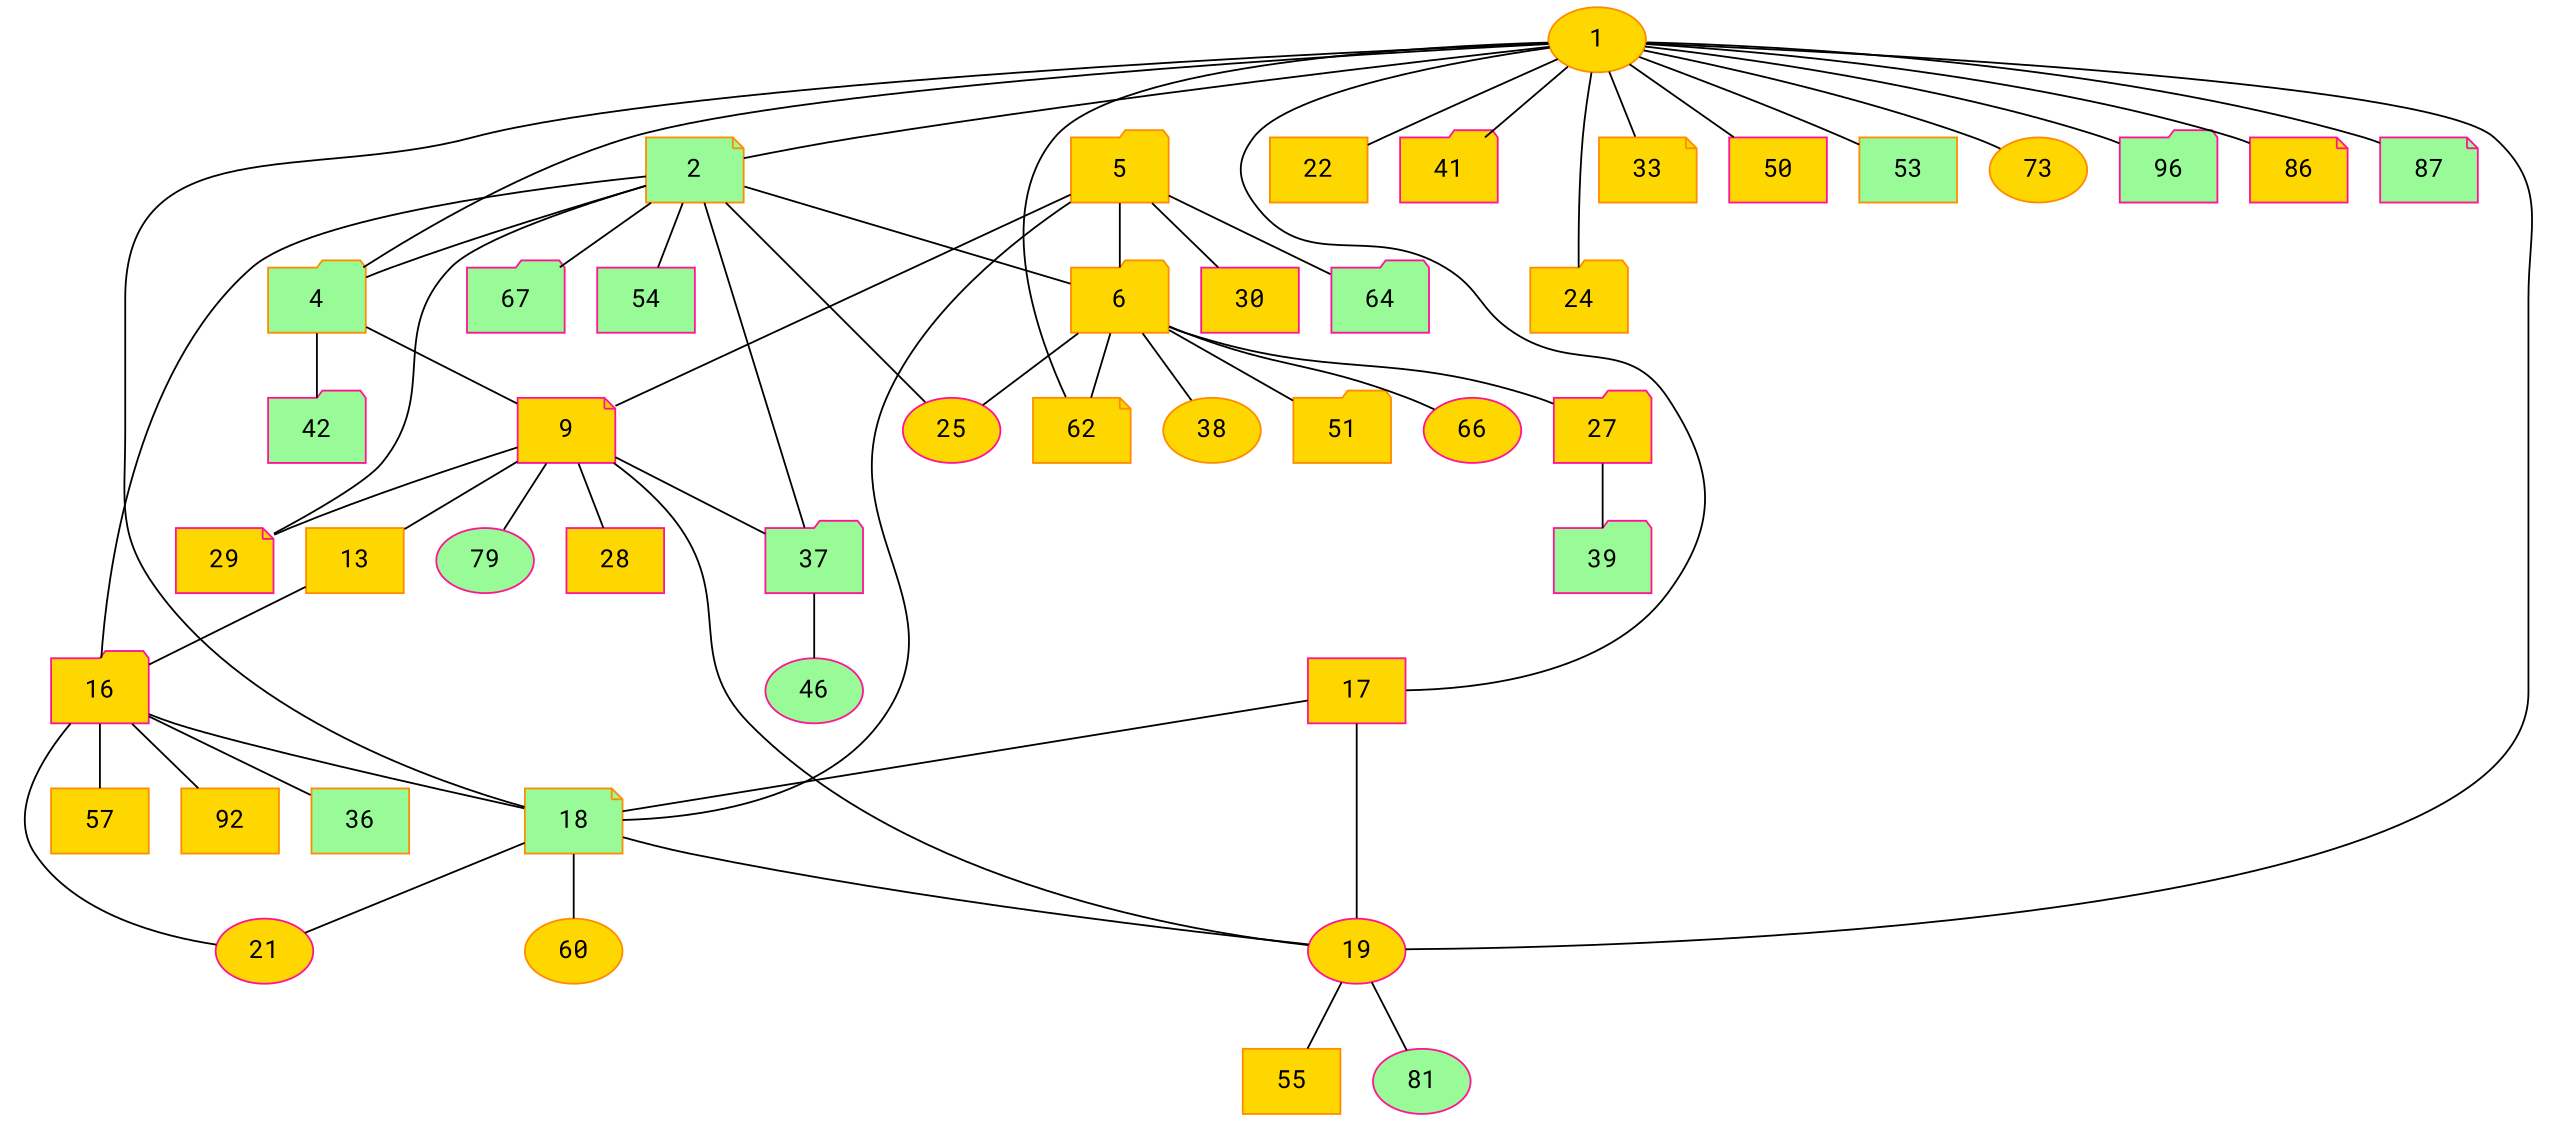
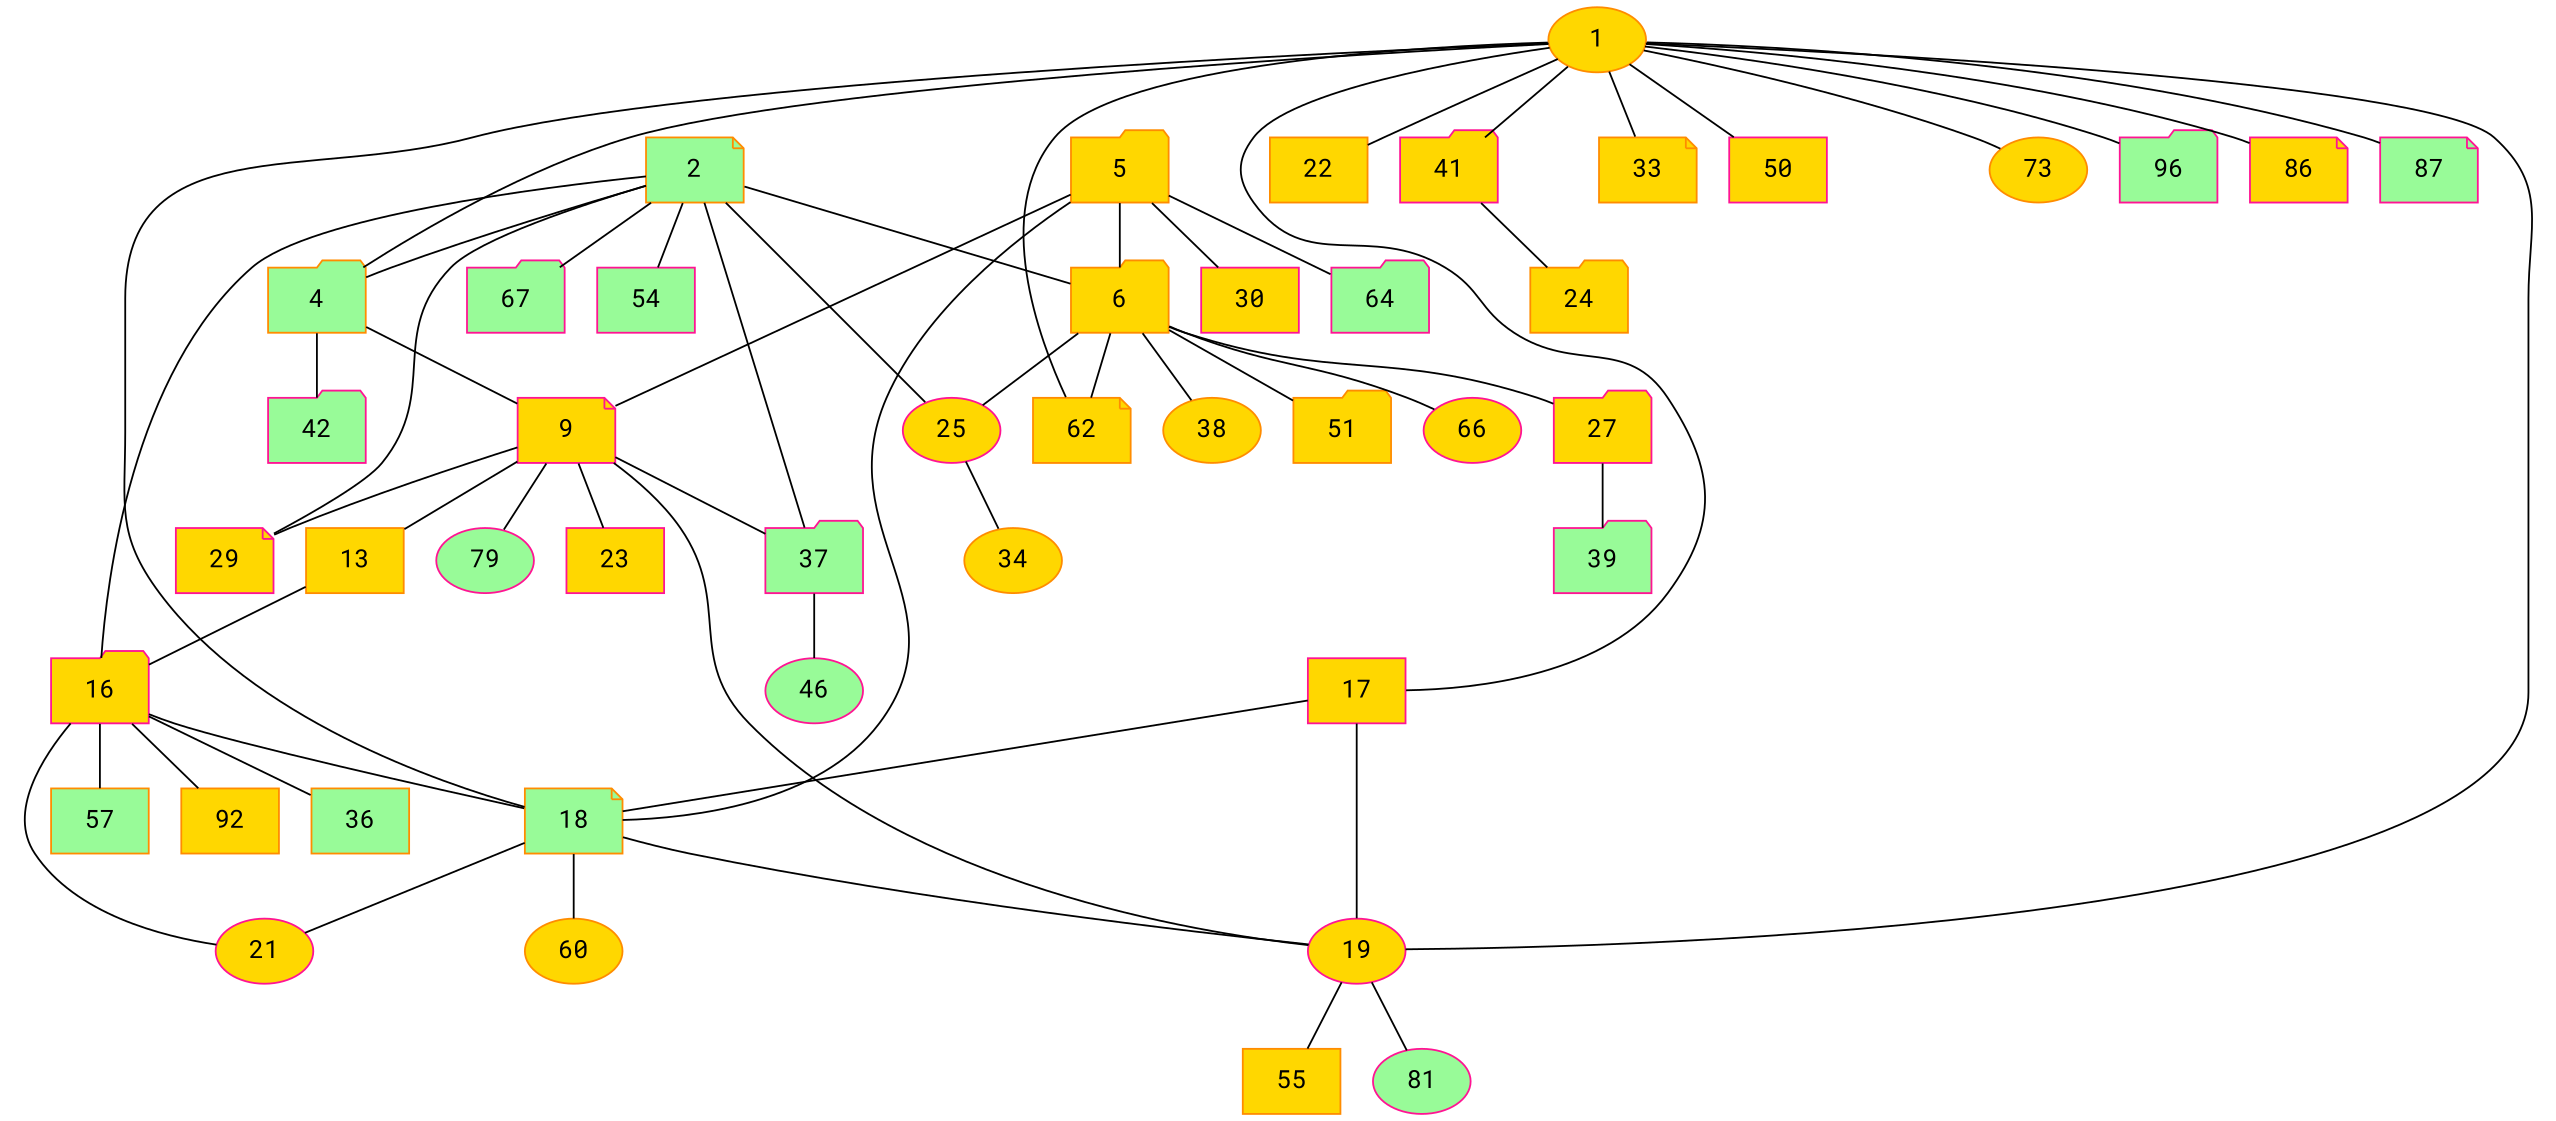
(1206, 88) -> none
(1581, 170) -> (1514, 235)
(1908, 170) -> none
(615, 561) -> (615, 561)
none -> (1013, 561)
(100, 821) -> (100, 821)
